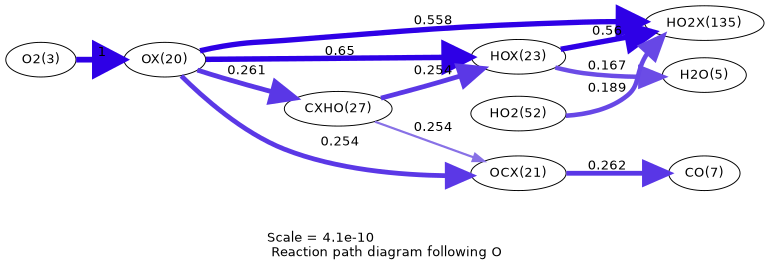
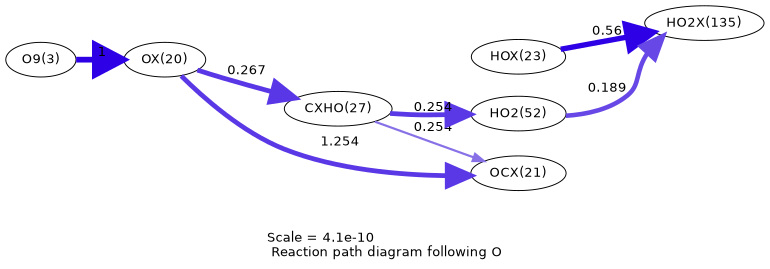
(409, 31) -> none
(325, 58) -> none
(41, 60) -> (41, 60)
(245, 71) -> (245, 71)
(704, 75) -> none
(421, 87) -> (418, 115)
(338, 142) -> (338, 142)
(704, 173) -> none
